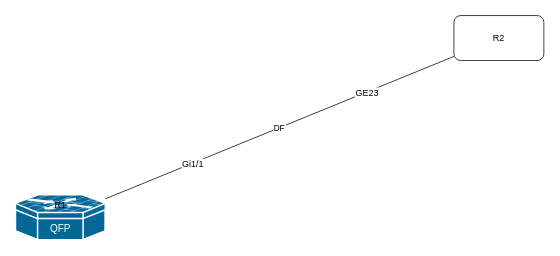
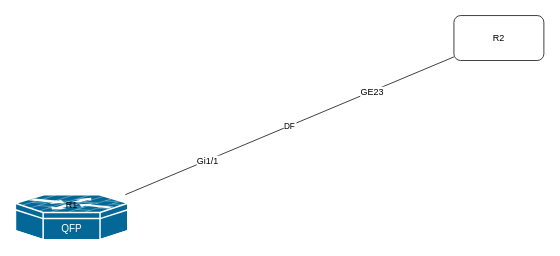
(60, 217) -> (72, 217)
